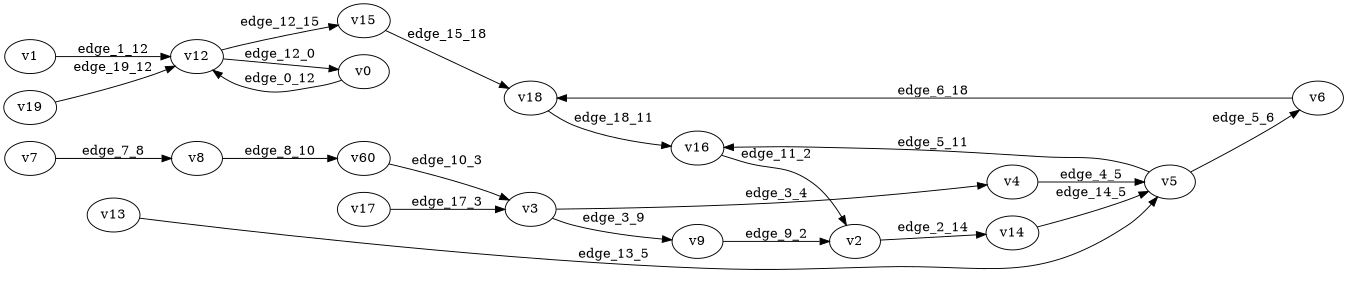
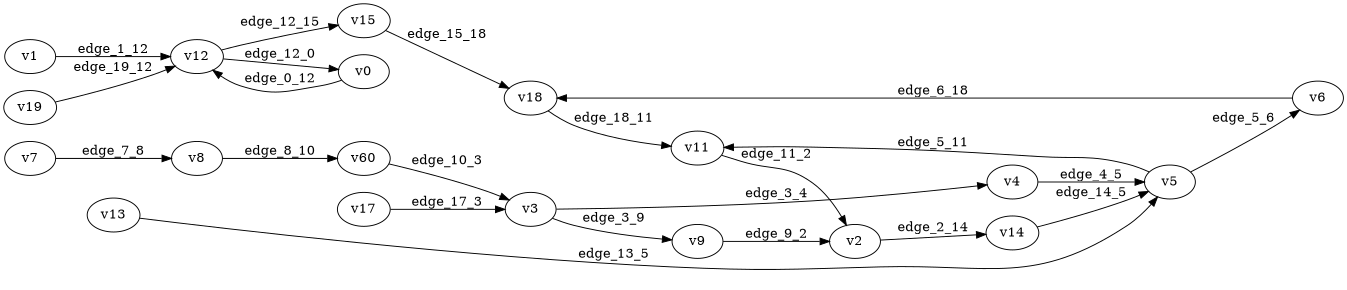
(698, 148) -> (698, 148)
